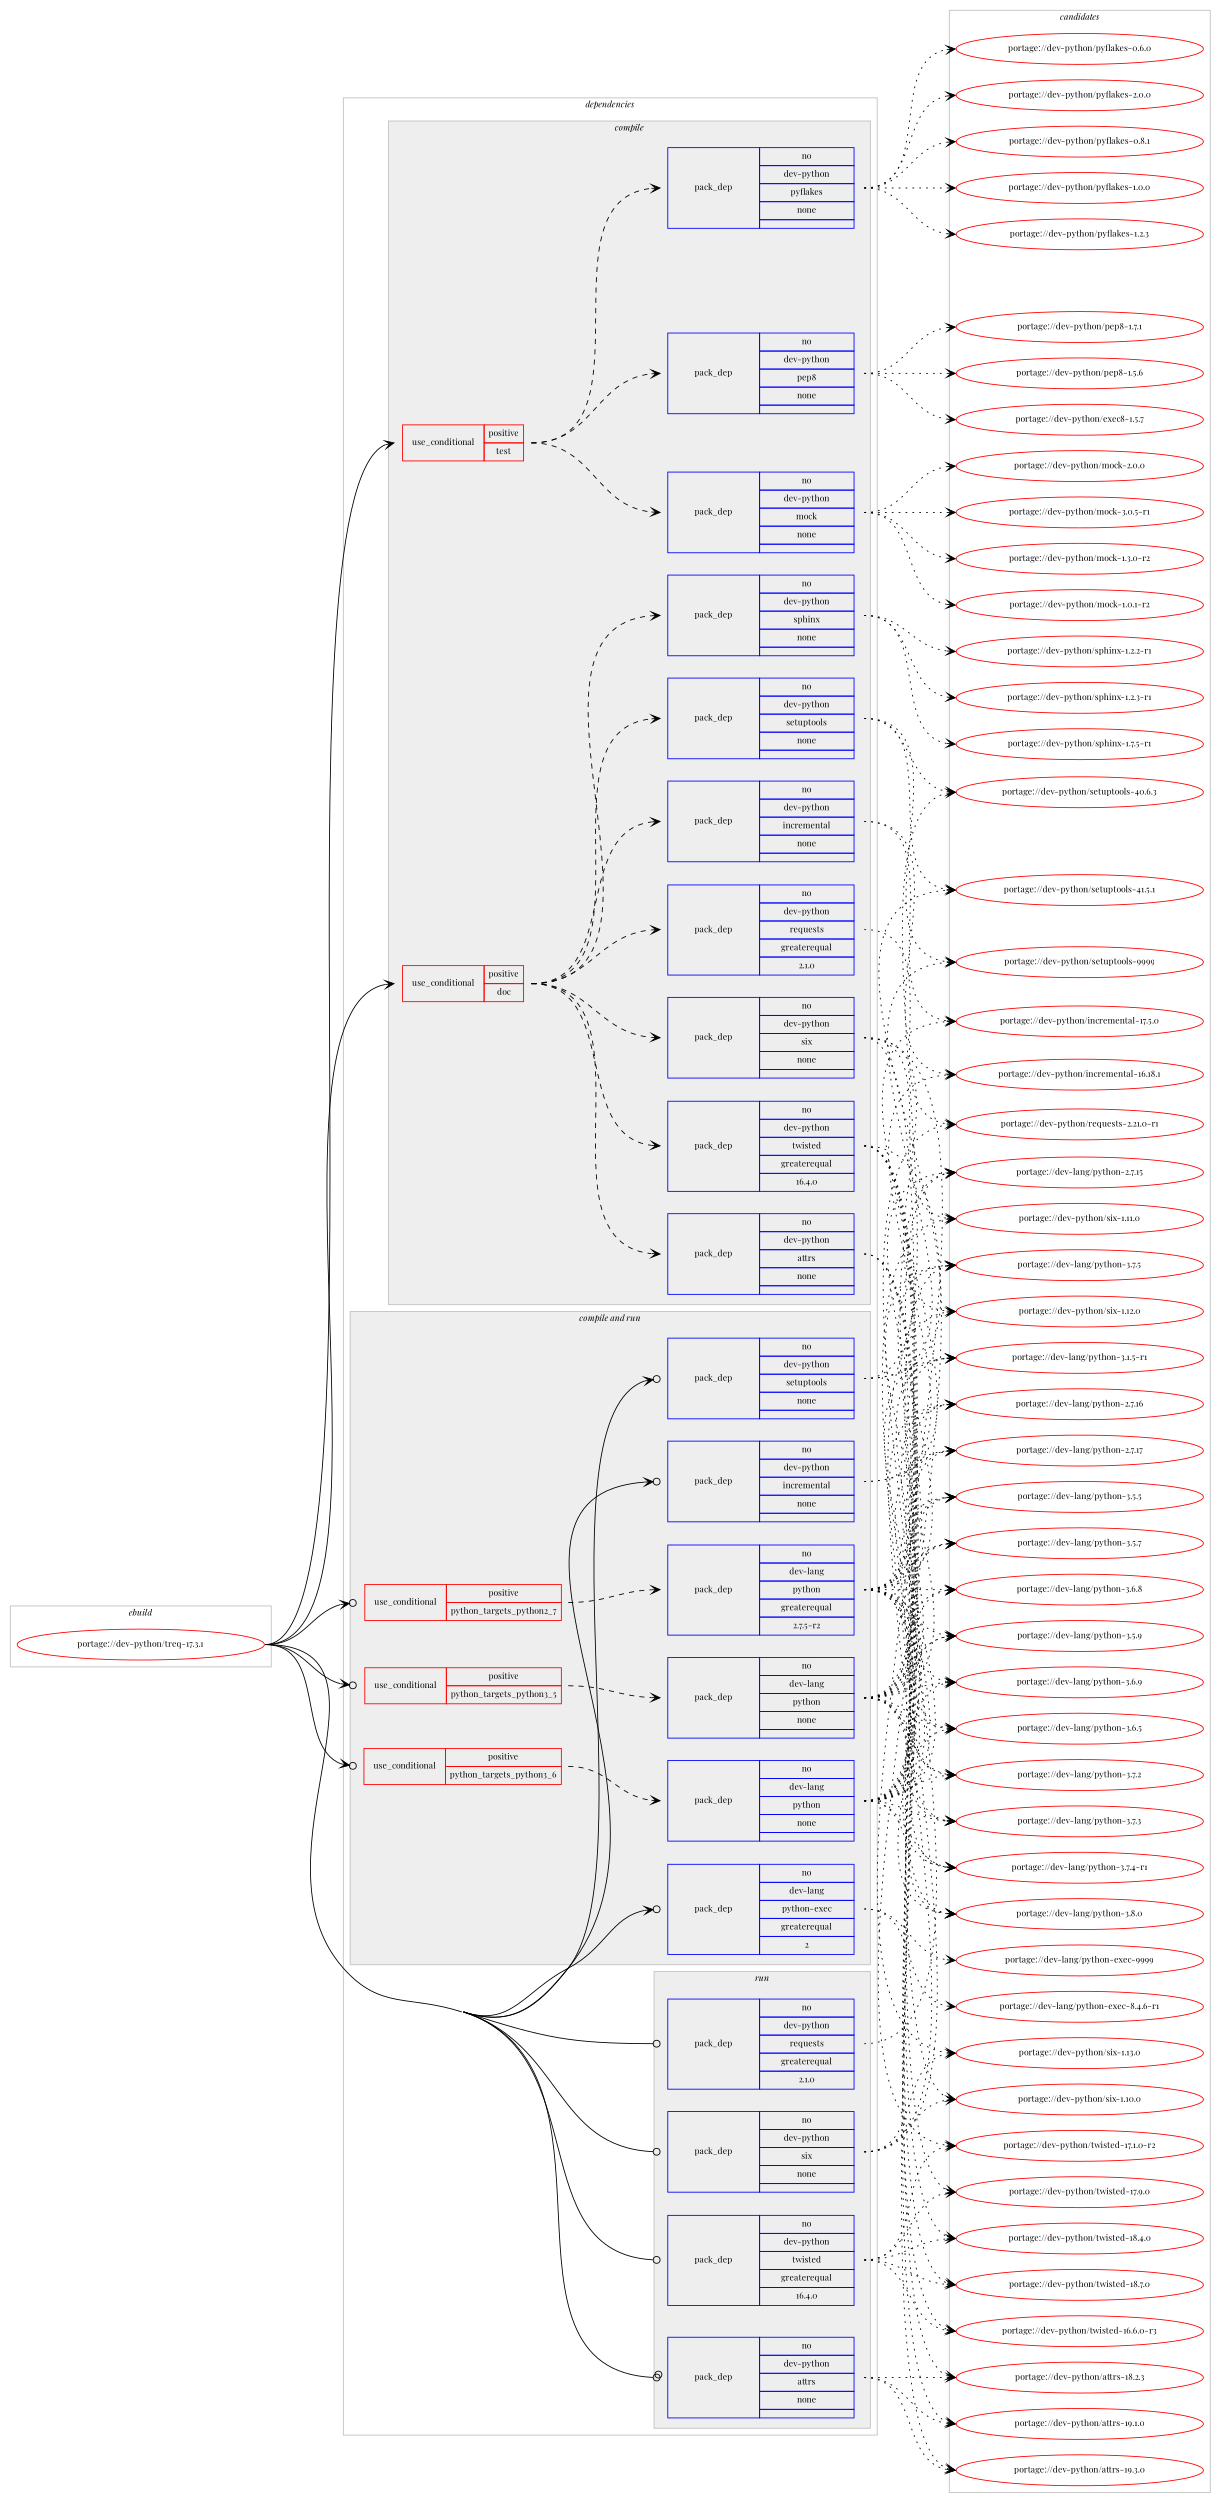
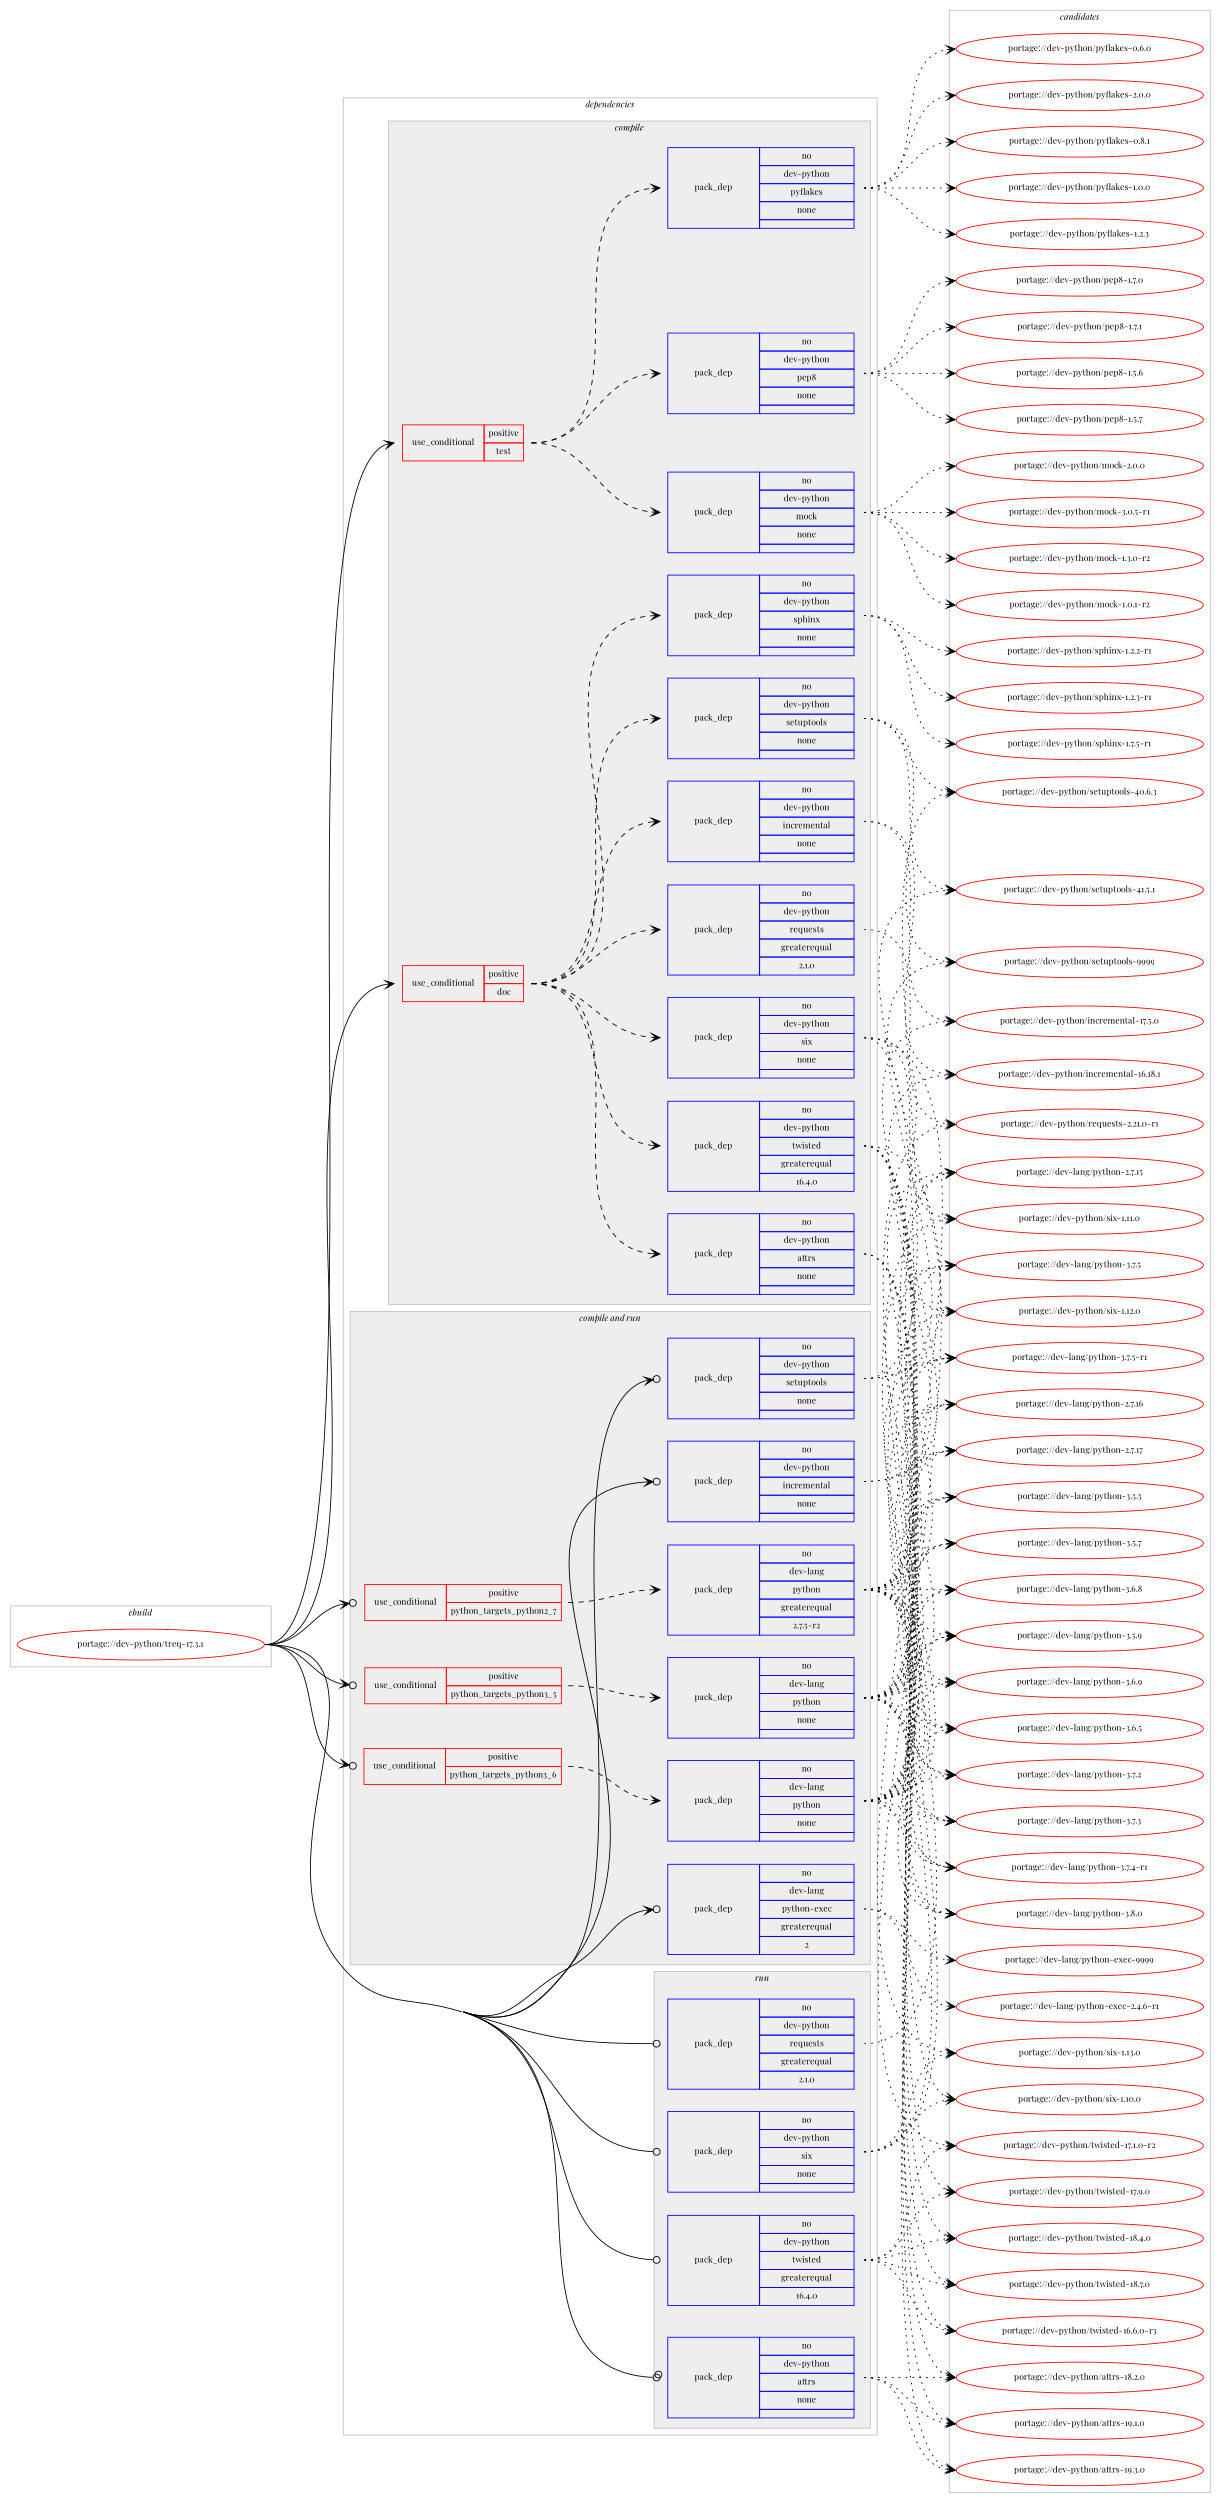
none -> (1080, 281)
(1080, 420) -> (1080, 420)
(1080, 1358) -> (1080, 1358)
(1080, 2007) -> (1080, 2007)
(1080, 2378) -> (1080, 2378)
